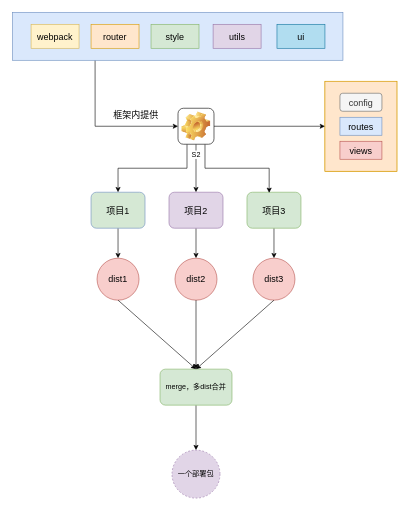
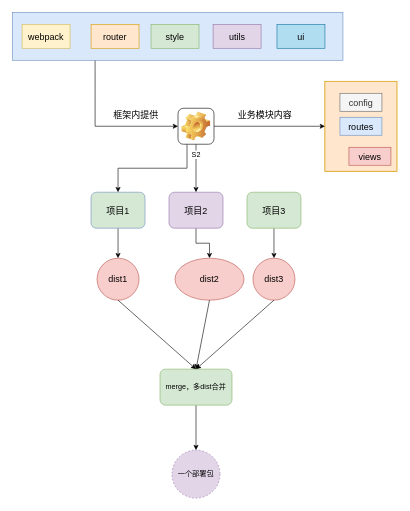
(55, 36) -> (46, 36)
(361, 102) -> (361, 102)
none -> (265, 114)
(361, 150) -> (370, 156)
(268, 168) -> none
(196, 279) -> (209, 279)
